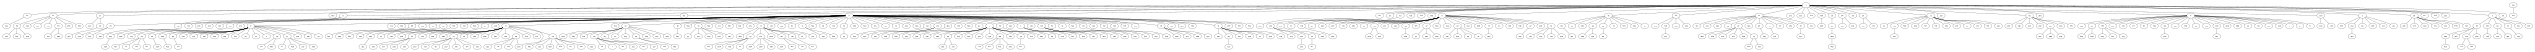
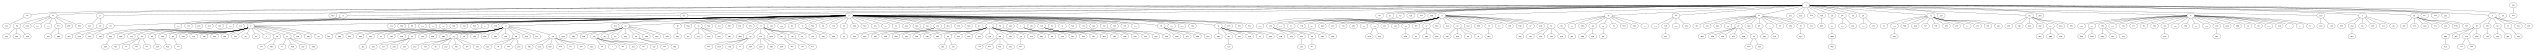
(542, 34) -> (511, 31)
